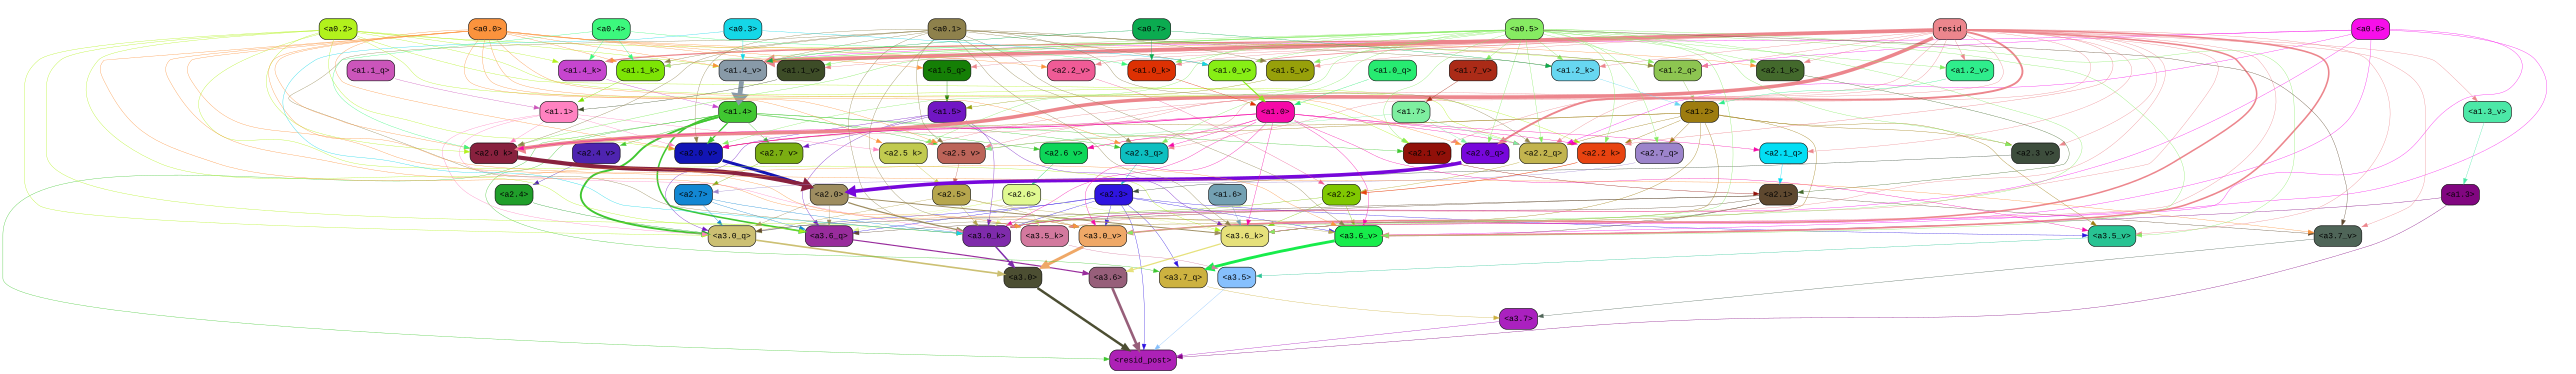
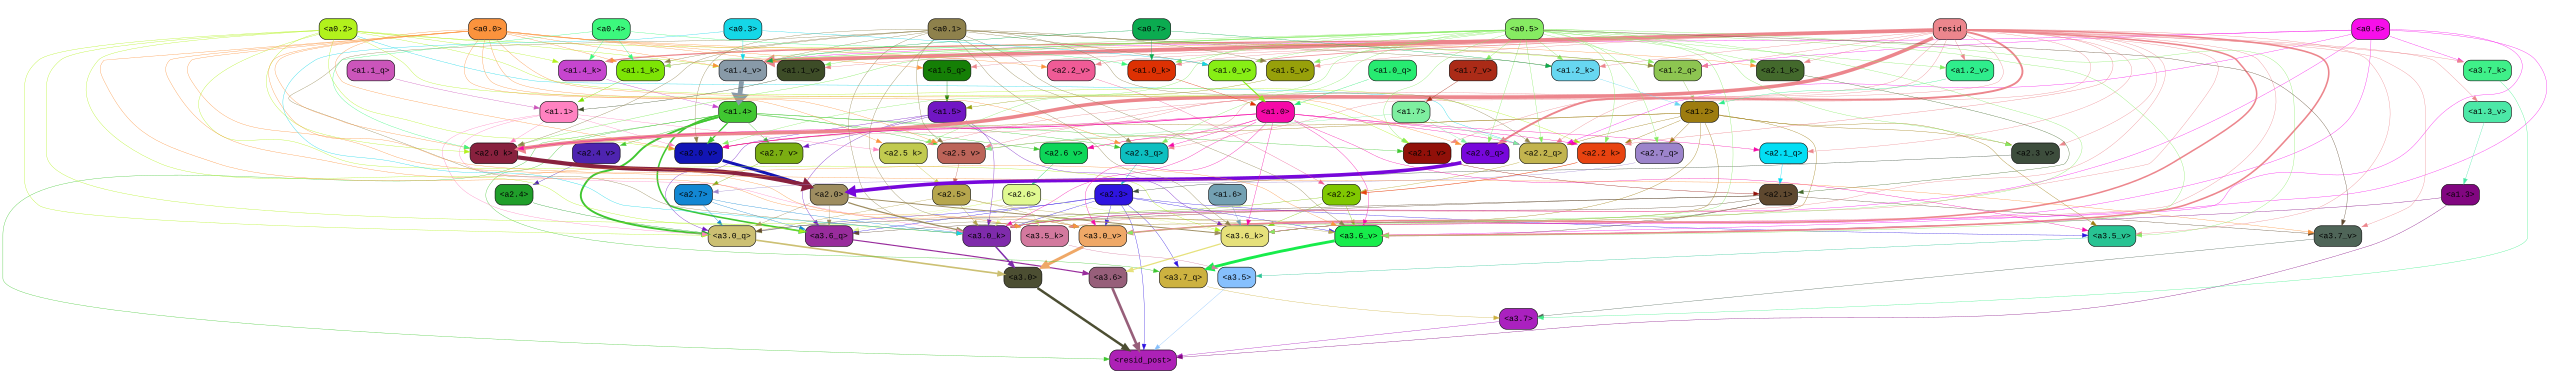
none -> (2487, 71)
(939, 86) -> (939, 86)
